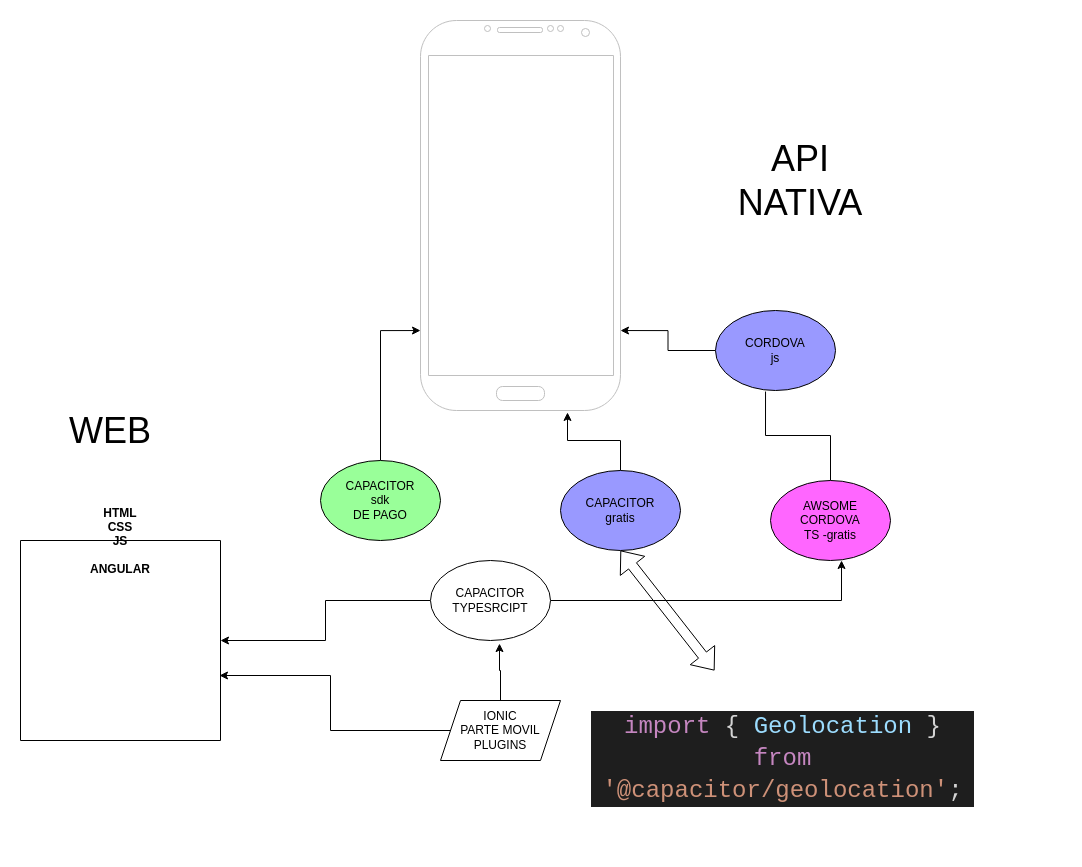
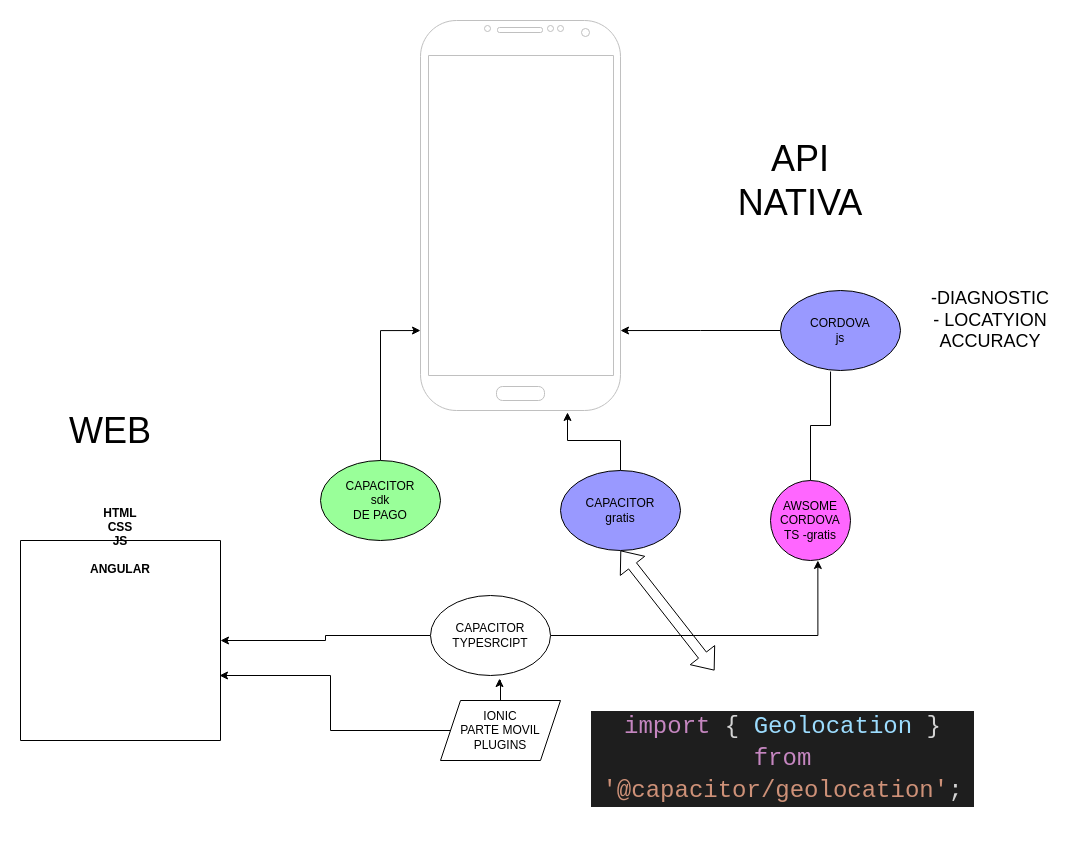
none -> (991, 321)
(776, 351) -> (841, 331)
(831, 521) -> (811, 521)
(491, 601) -> (491, 636)
